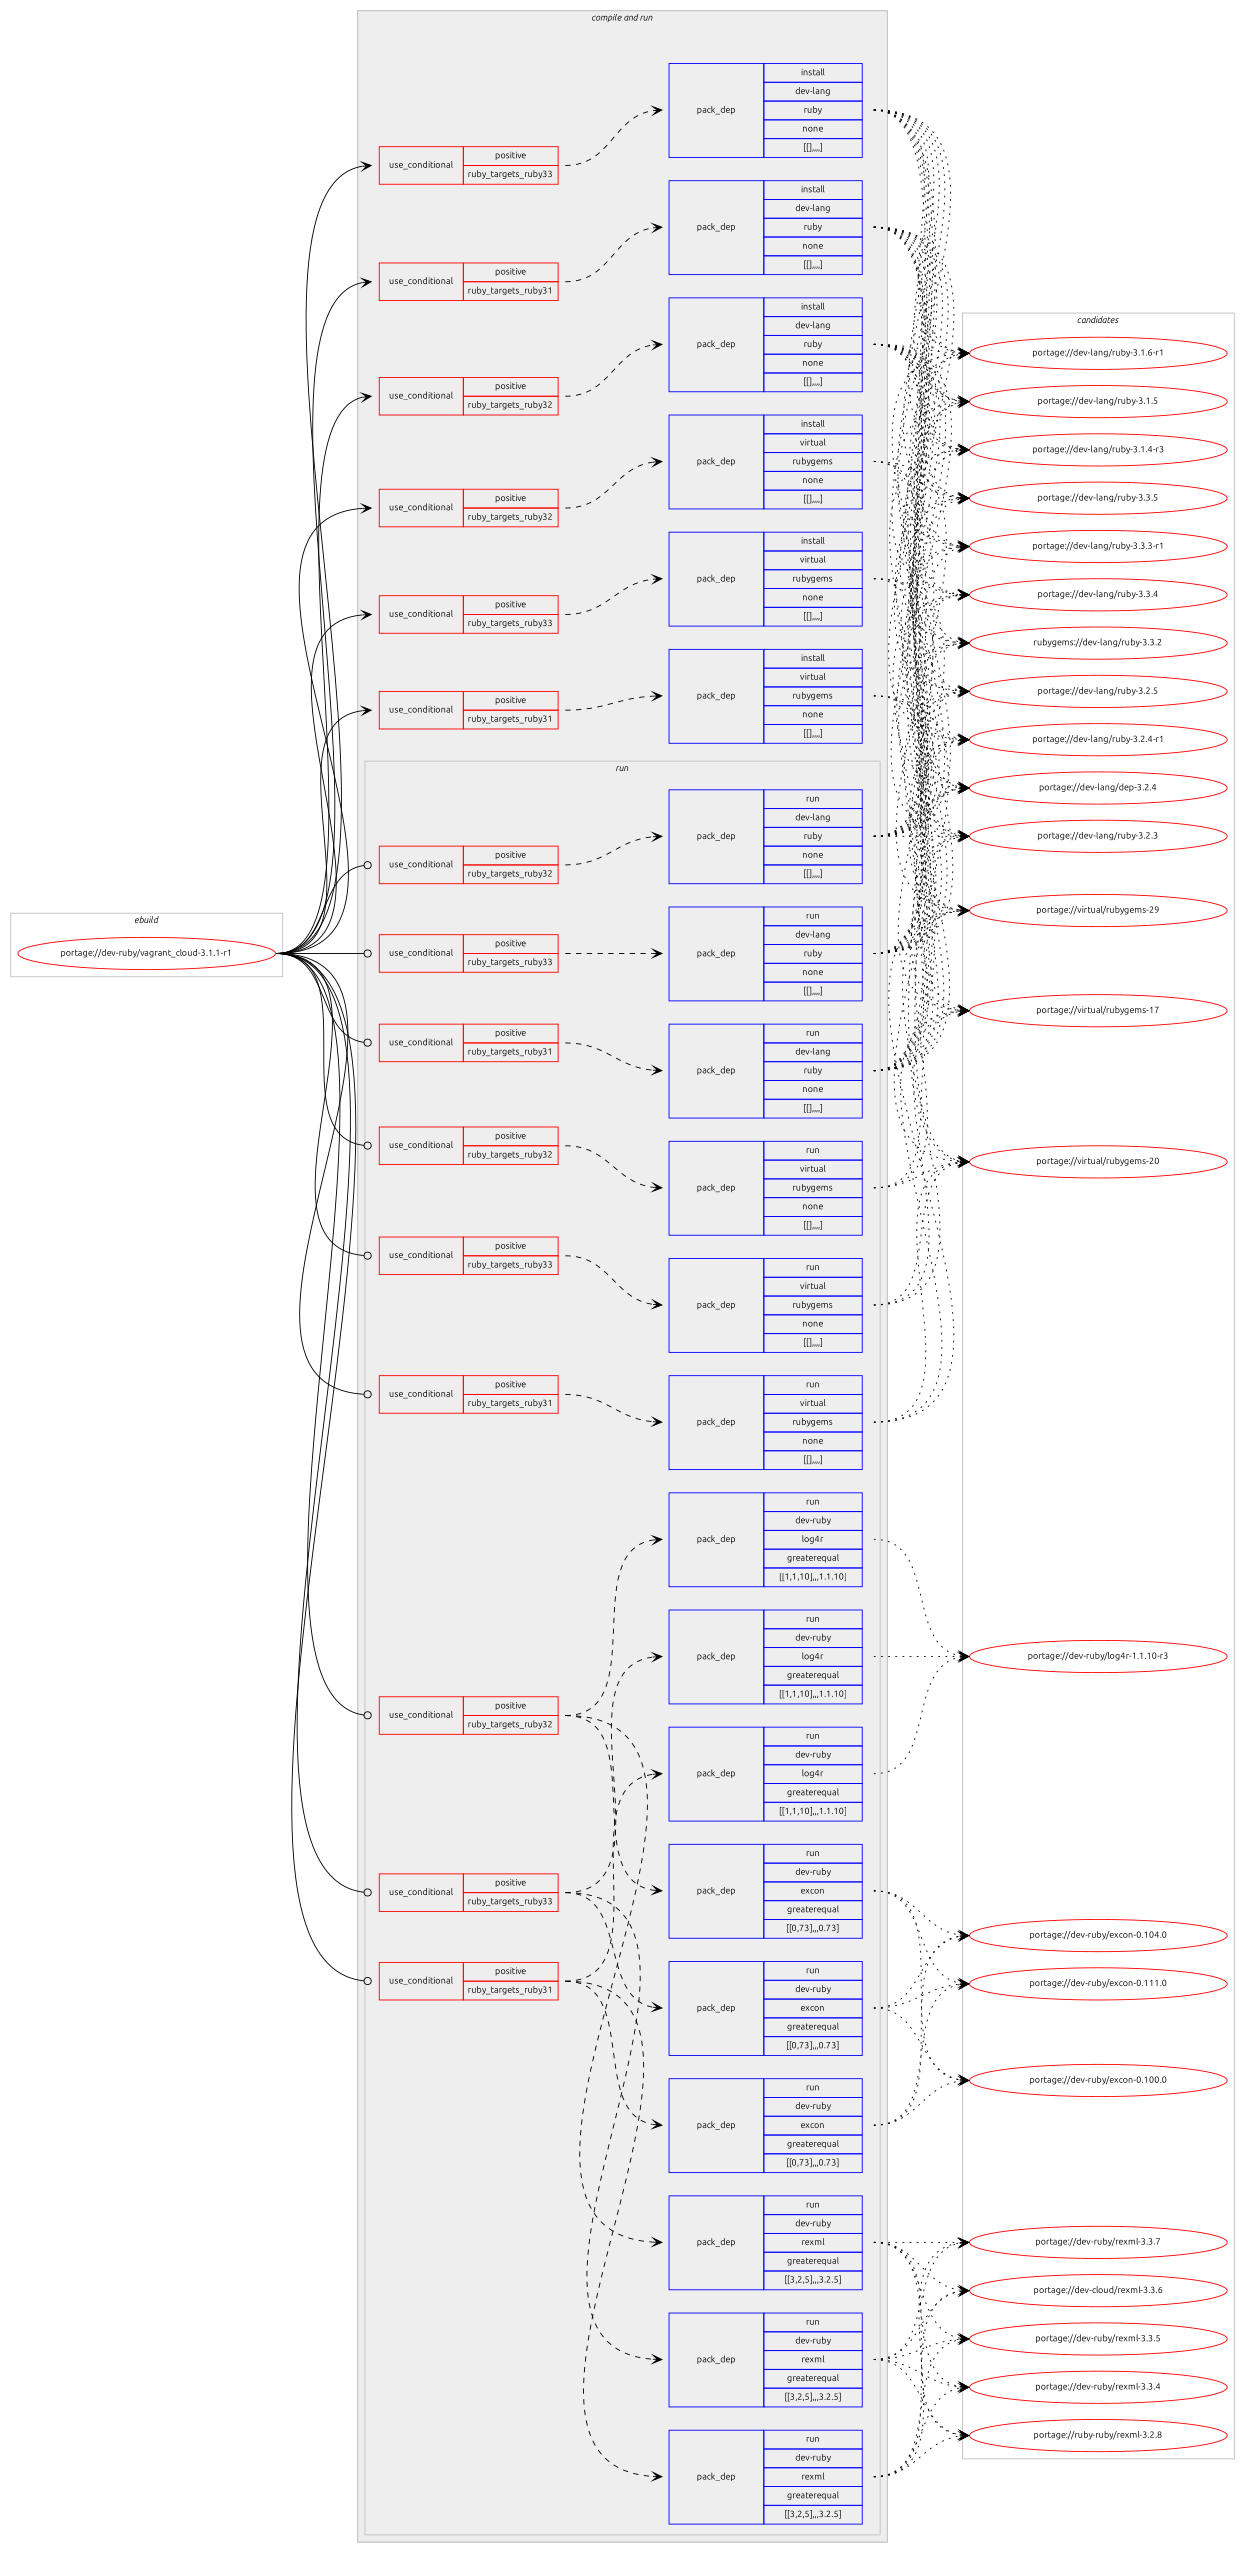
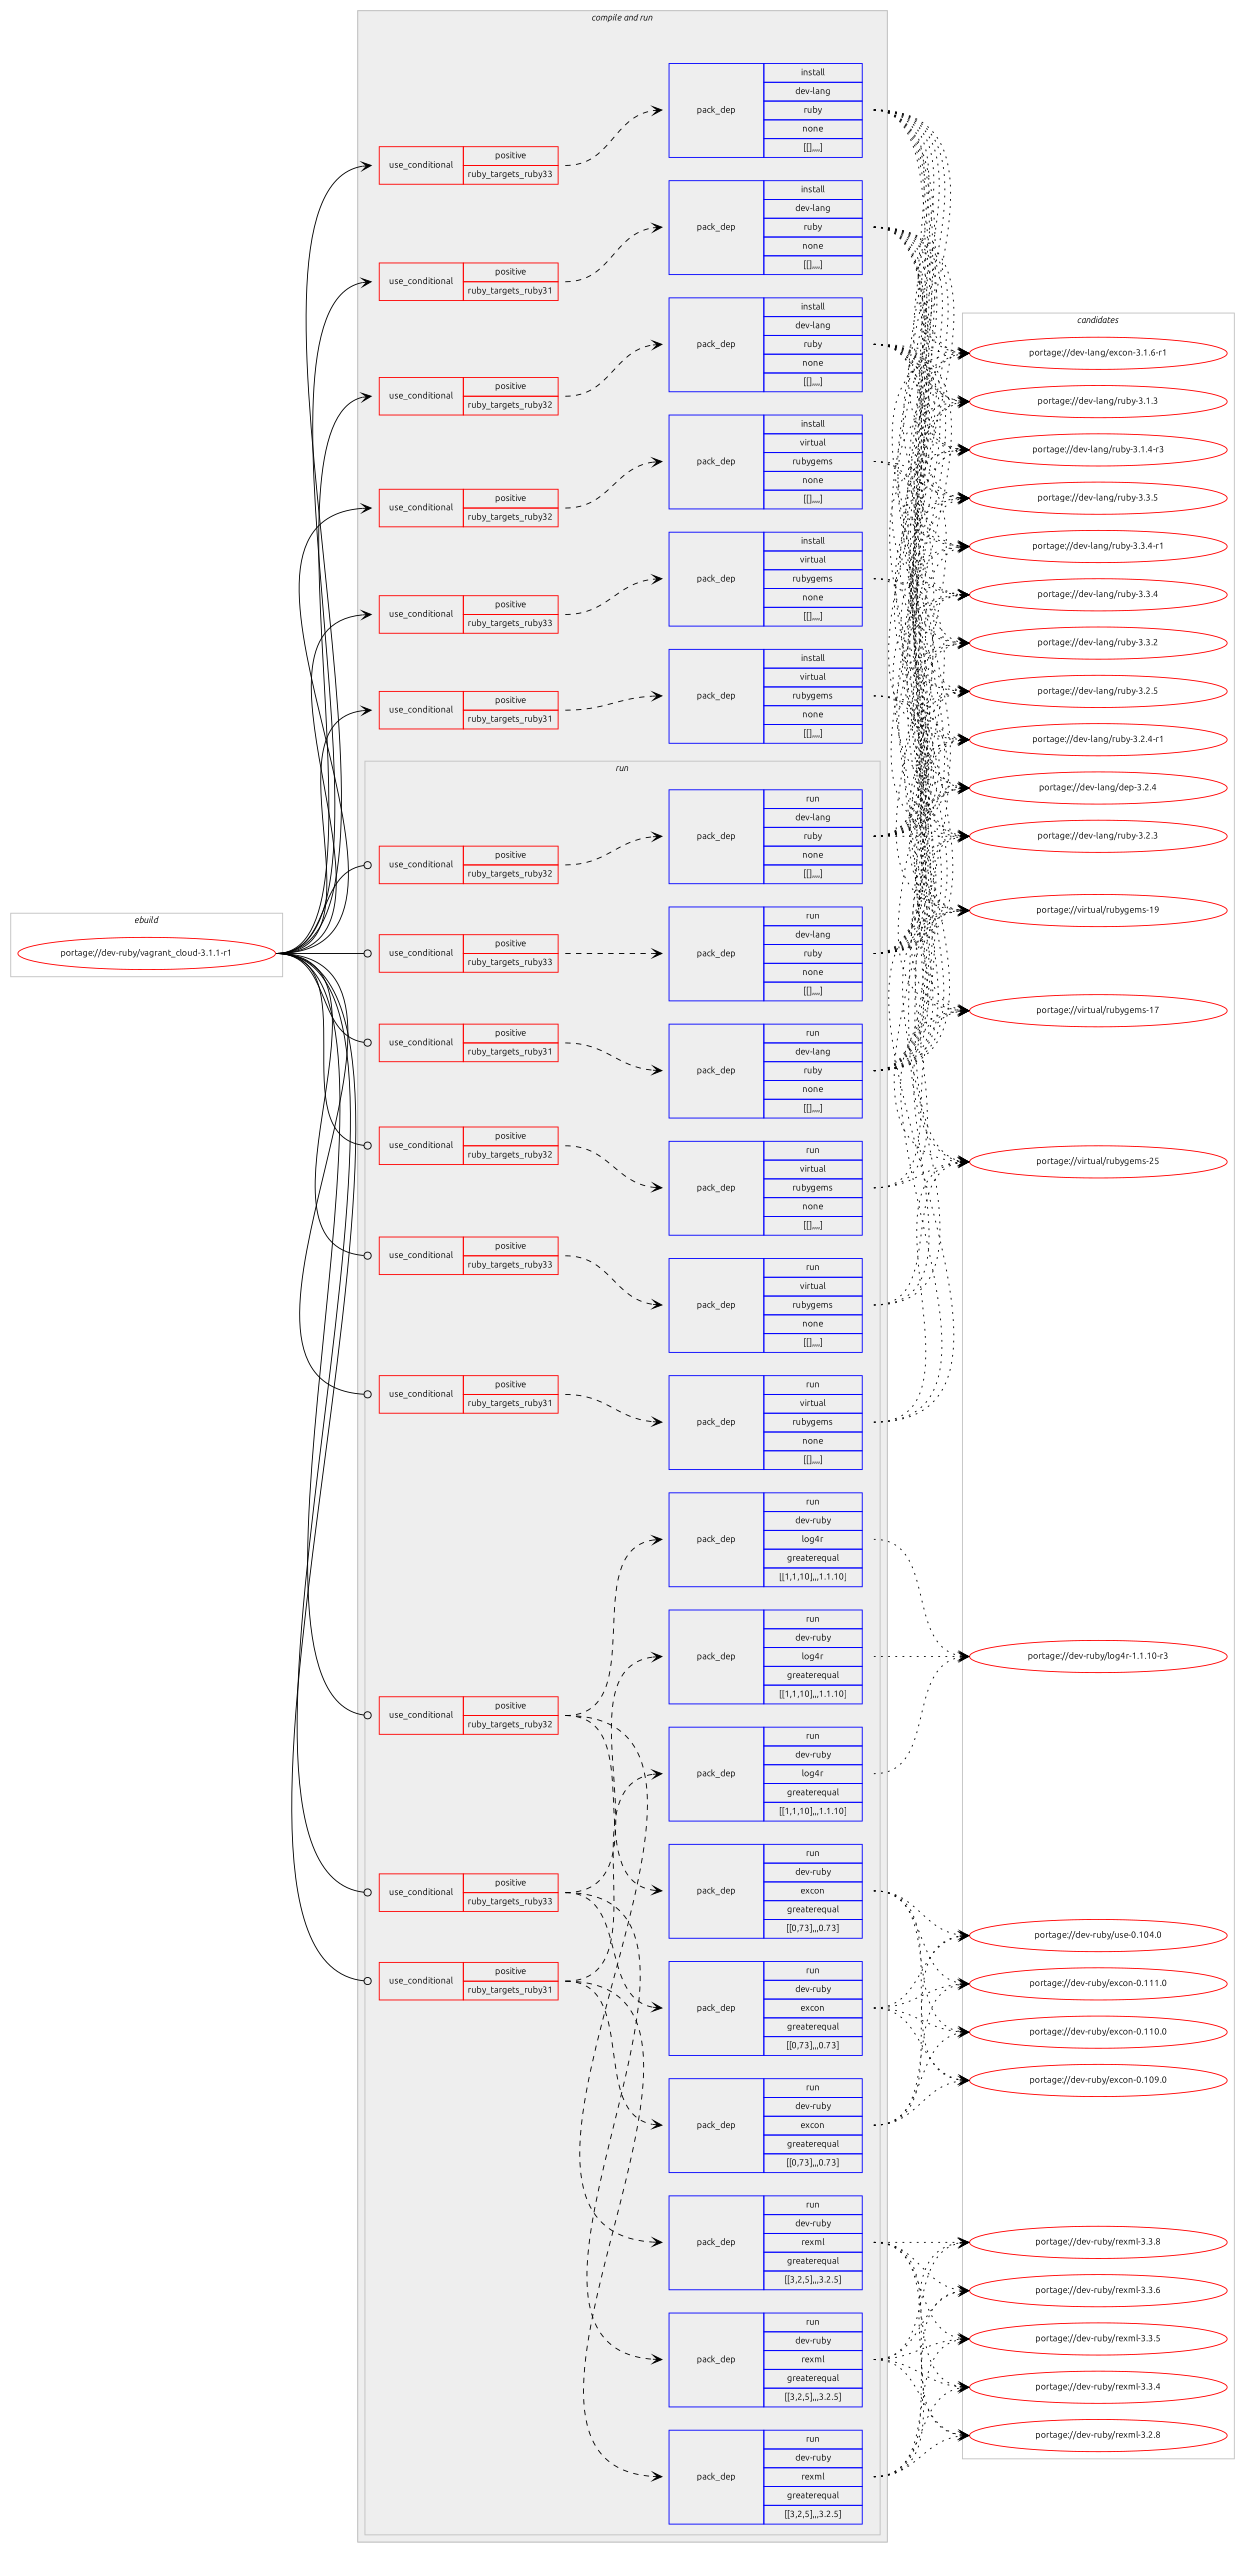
(1098, 353) -> (1098, 353)
(1098, 402) -> (1098, 402)
(1098, 547) -> (1098, 547)
(1098, 643) -> (1098, 643)
(1098, 911) -> (1098, 911)
(1098, 1162) -> (1098, 1162)
(1098, 1936) -> (1098, 1936)
none -> (1098, 2032)
(1098, 2080) -> (1098, 2080)
(1098, 2242) -> (1098, 2242)
(1098, 2291) -> (1098, 2291)
(1098, 2436) -> (1098, 2436)
